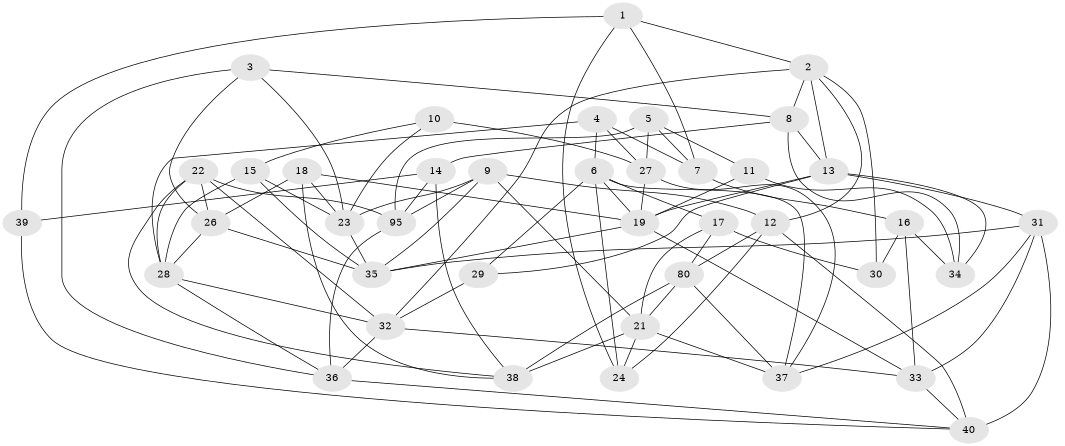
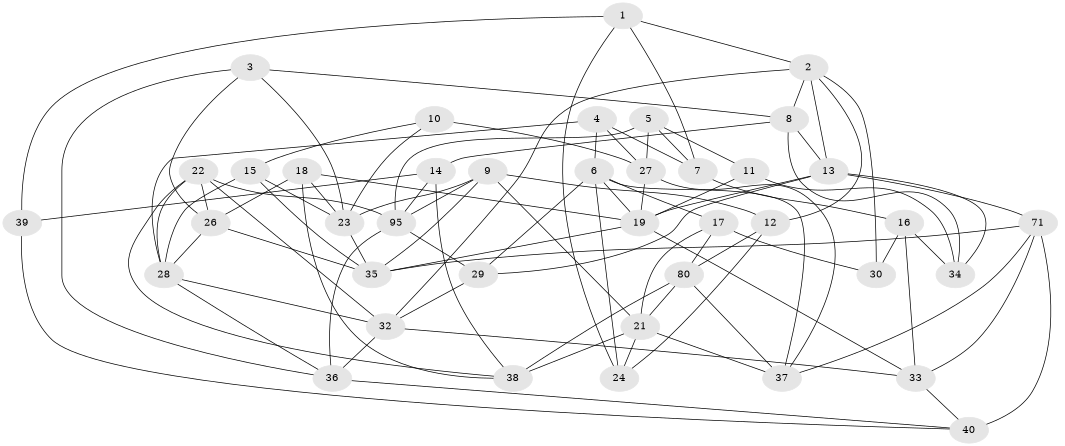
(1038, 223) -> (1038, 223)
none -> (437, 249)
(885, 317) -> none
